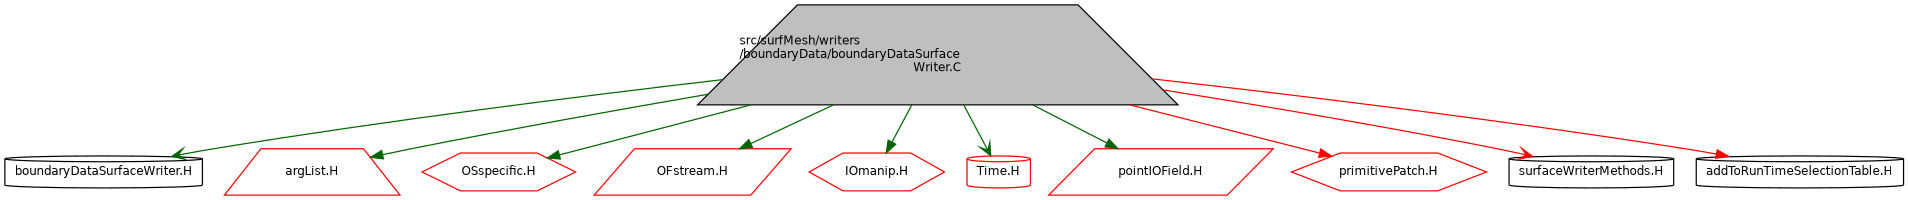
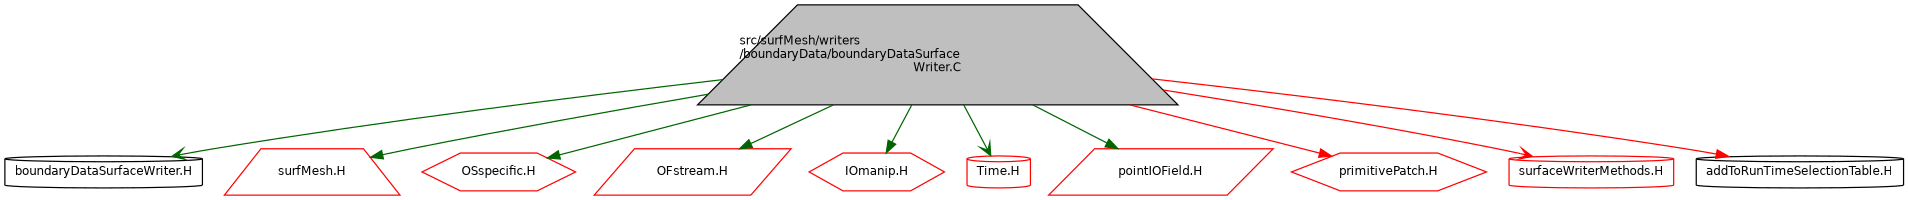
(312, 172) -> (312, 172)
(1591, 172) -> (1591, 172)
